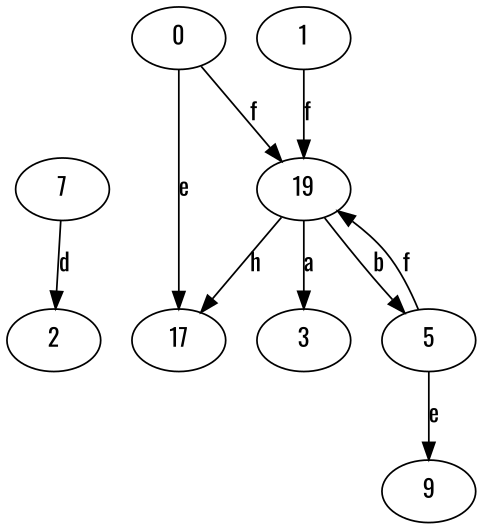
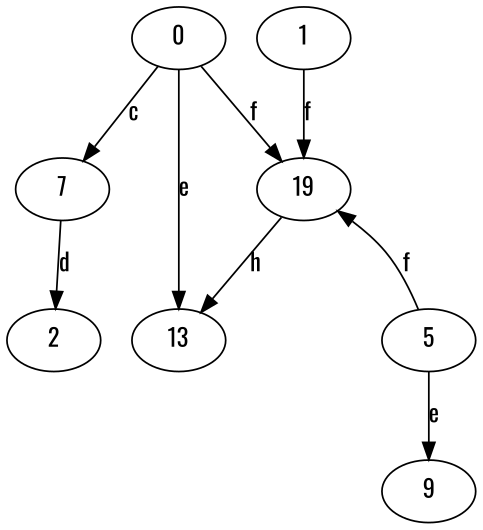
none -> (126, 106)
(358, 259) -> none
(179, 340) -> (179, 340)
(304, 340) -> none
